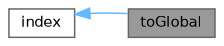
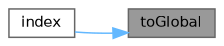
(109, 13) -> (94, 33)
